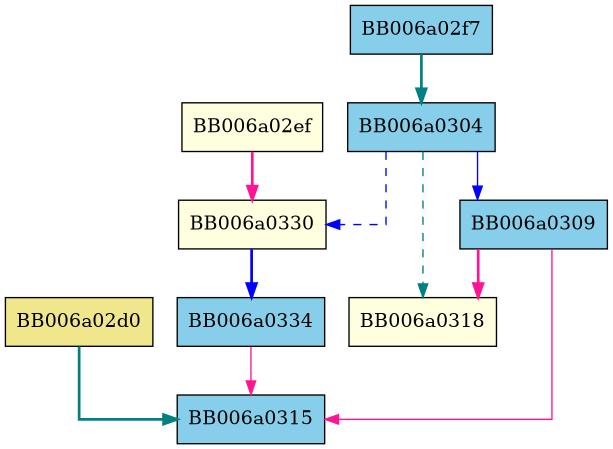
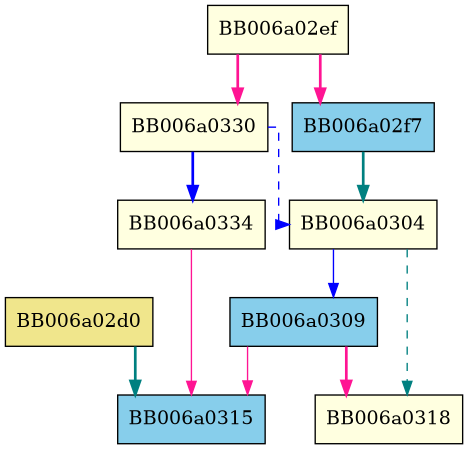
none -> (320, 72)
(421, 127) -> (363, 225)
(386, 211) -> (279, 171)
(251, 322) -> (191, 225)
